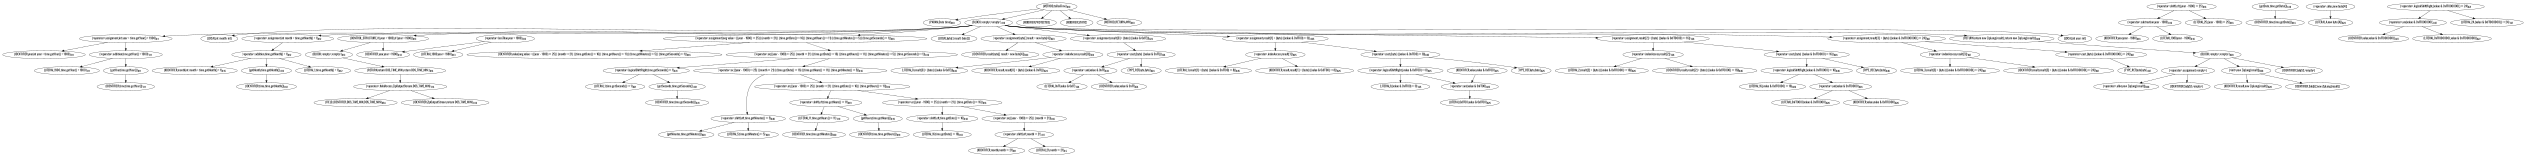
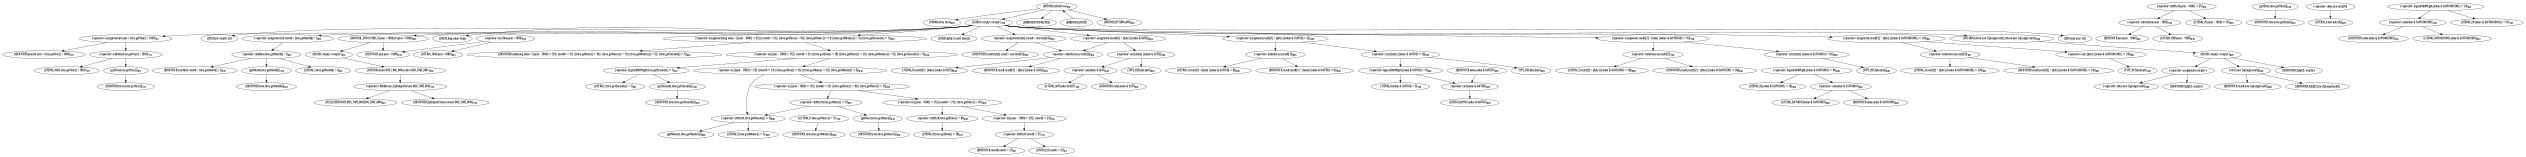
(1065, 14) -> (1069, 15)
(1151, 38) -> (1151, 38)
none -> (452, 39)
none -> (1096, 46)
(1807, 62) -> none
(2147, 86) -> (2147, 86)
(384, 102) -> (384, 102)
(823, 110) -> (788, 110)
